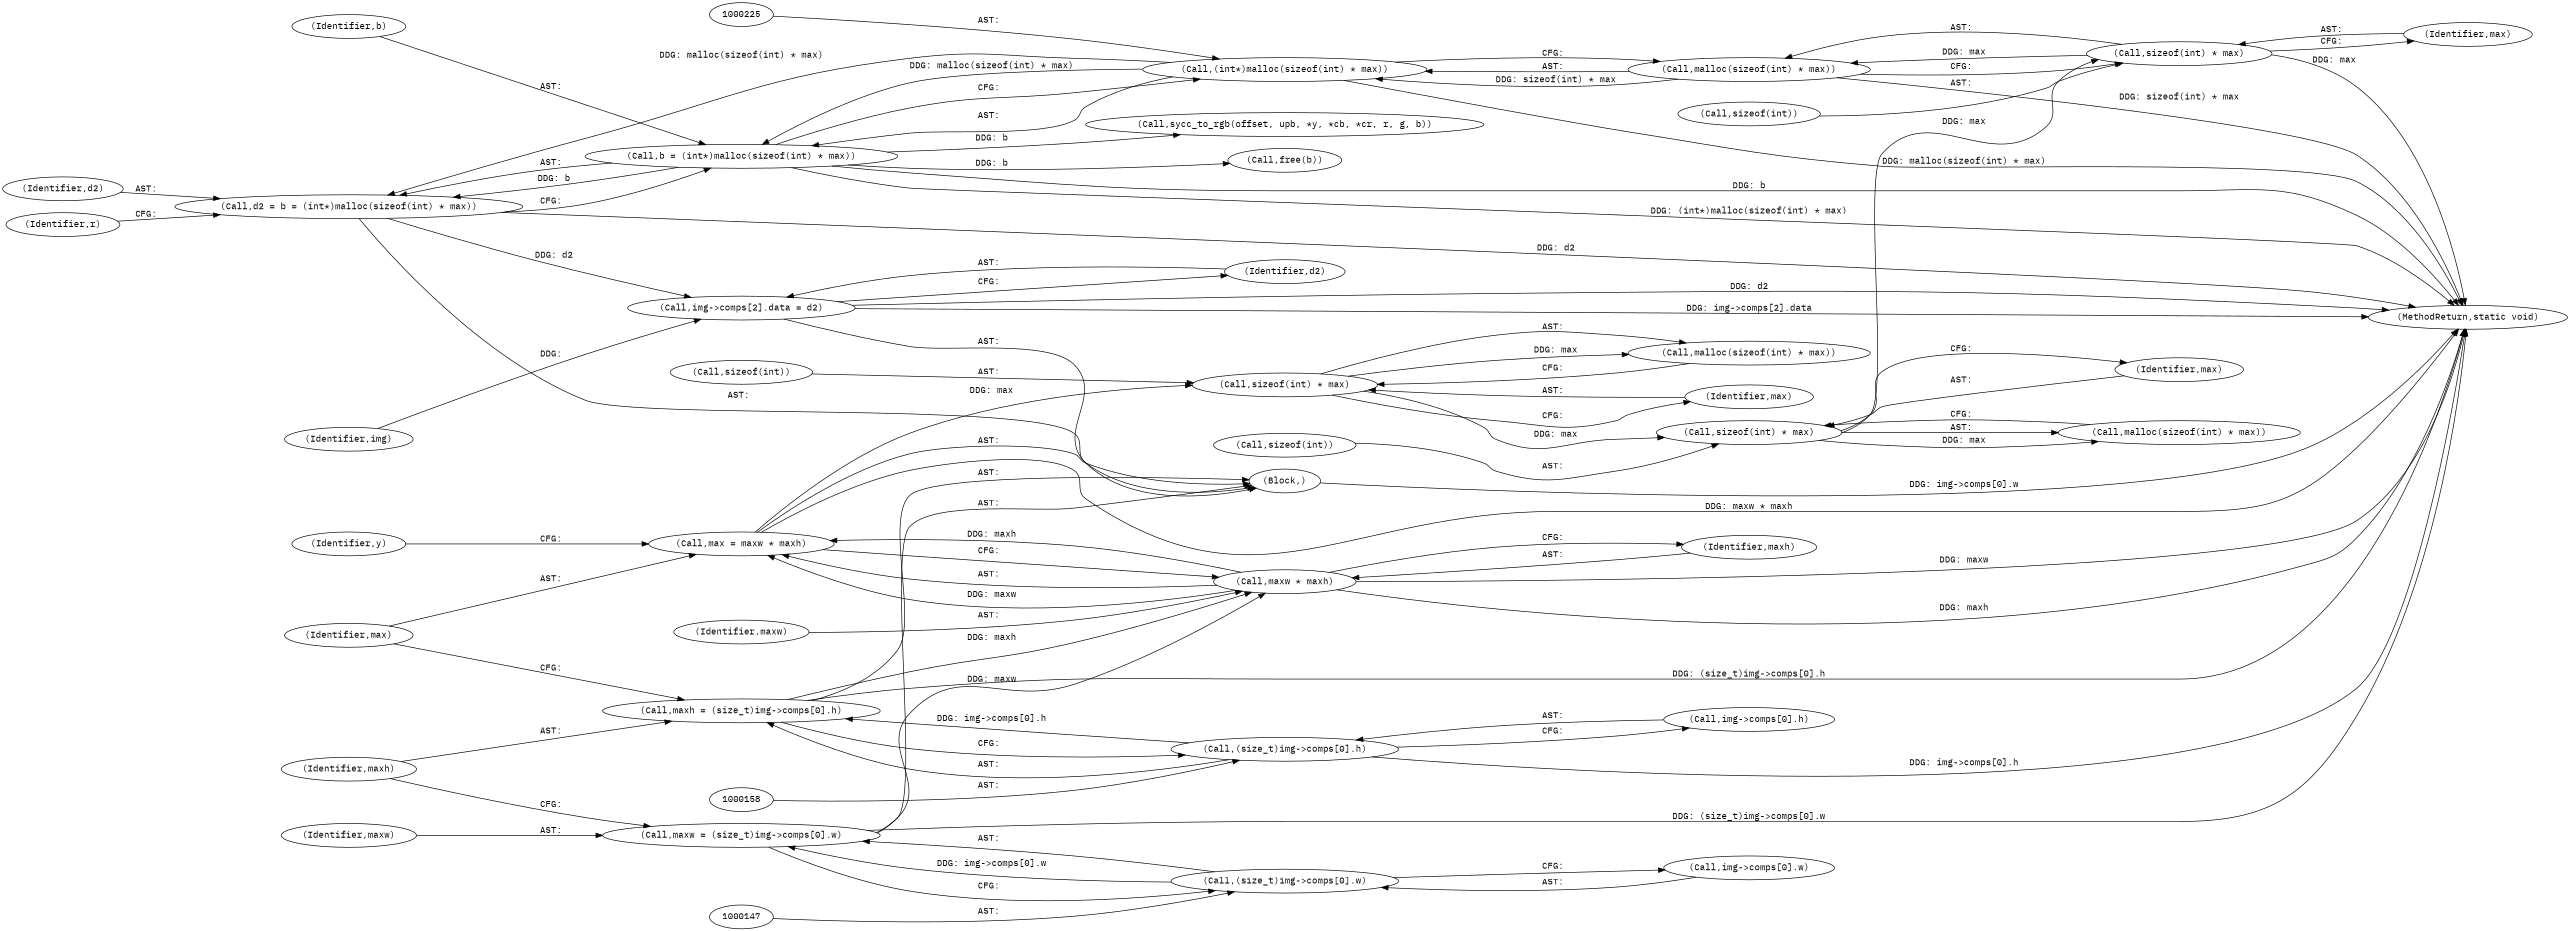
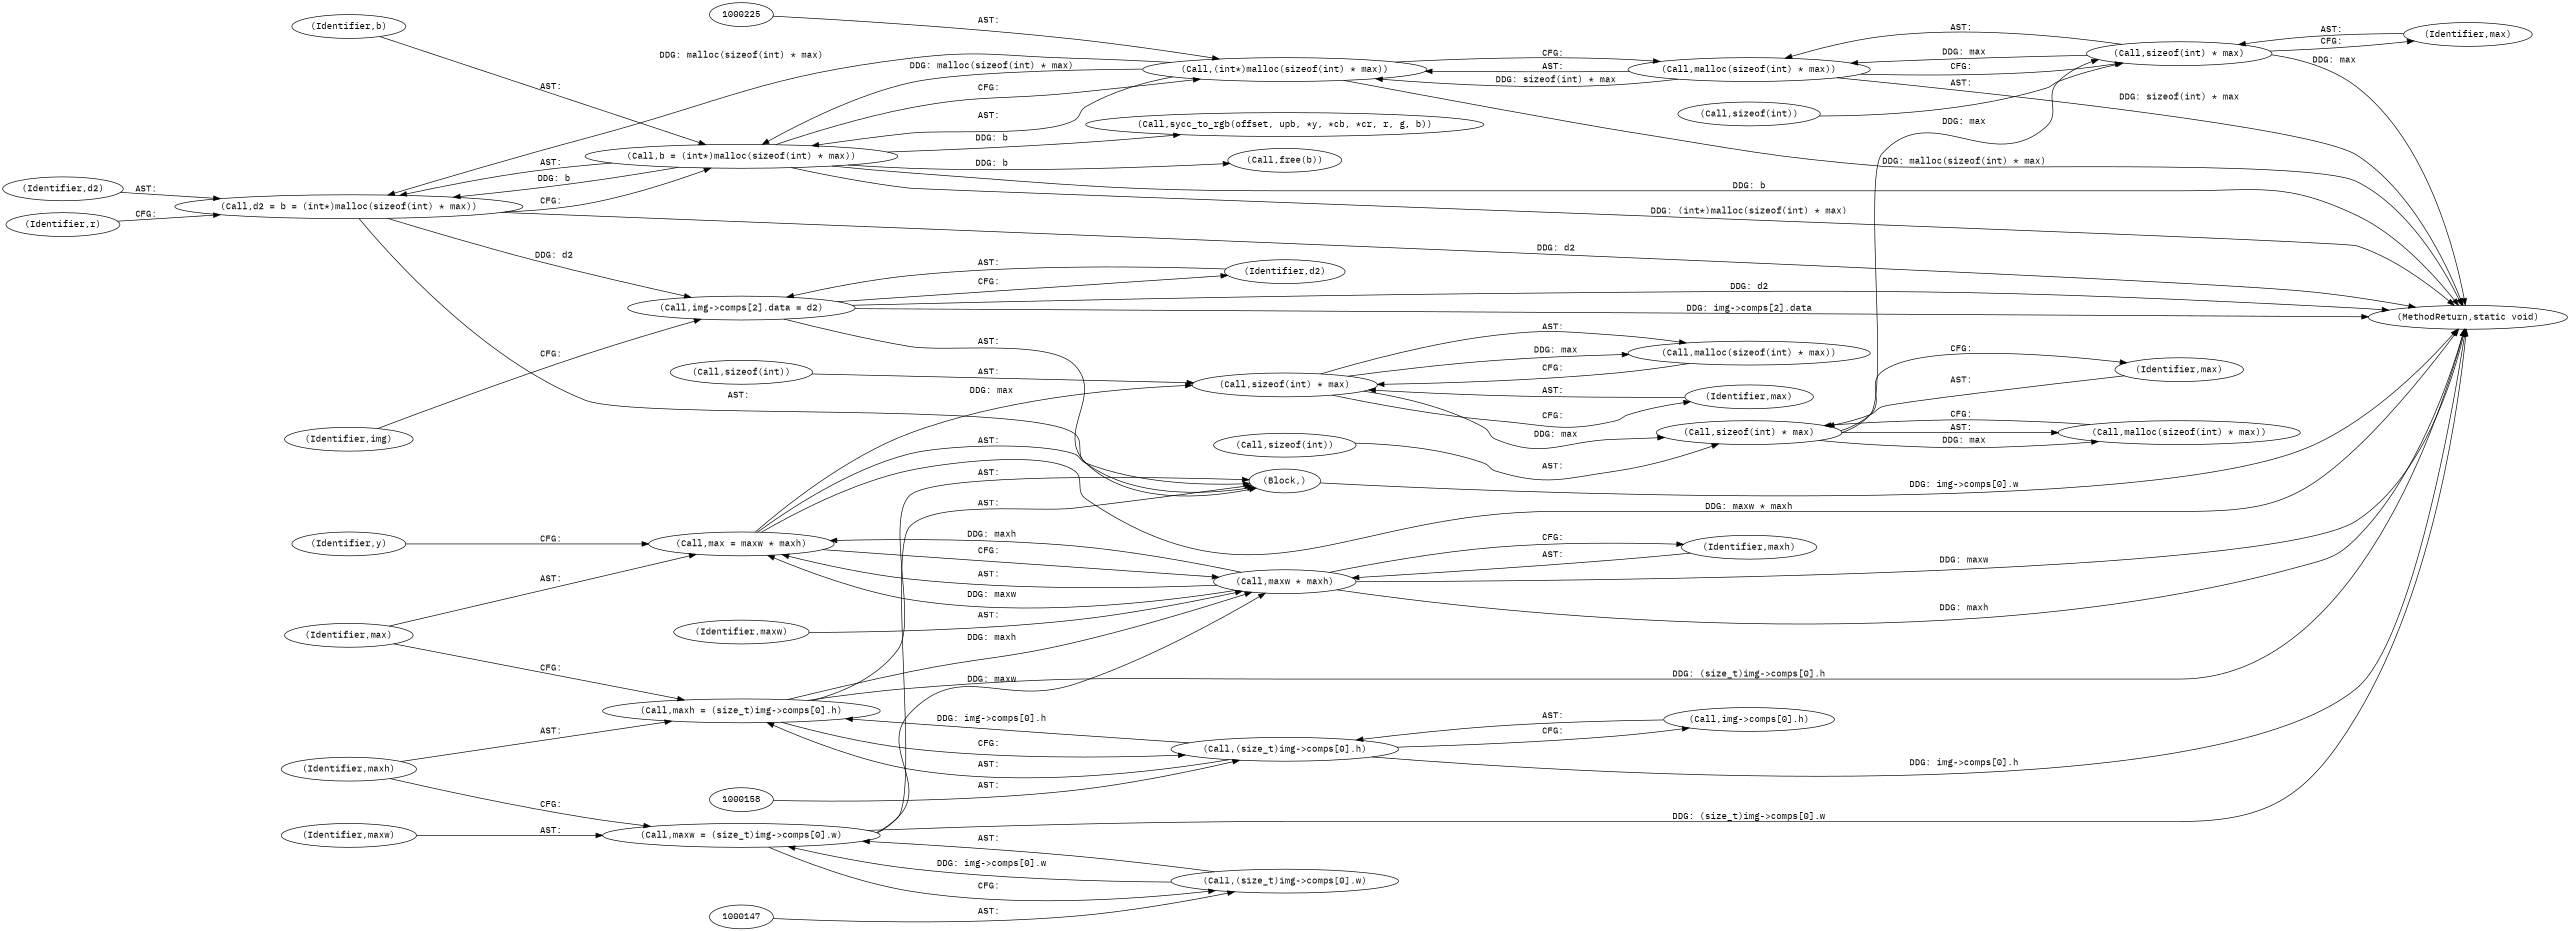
(554, 354) -> (554, 354)
(1749, 868) -> none
